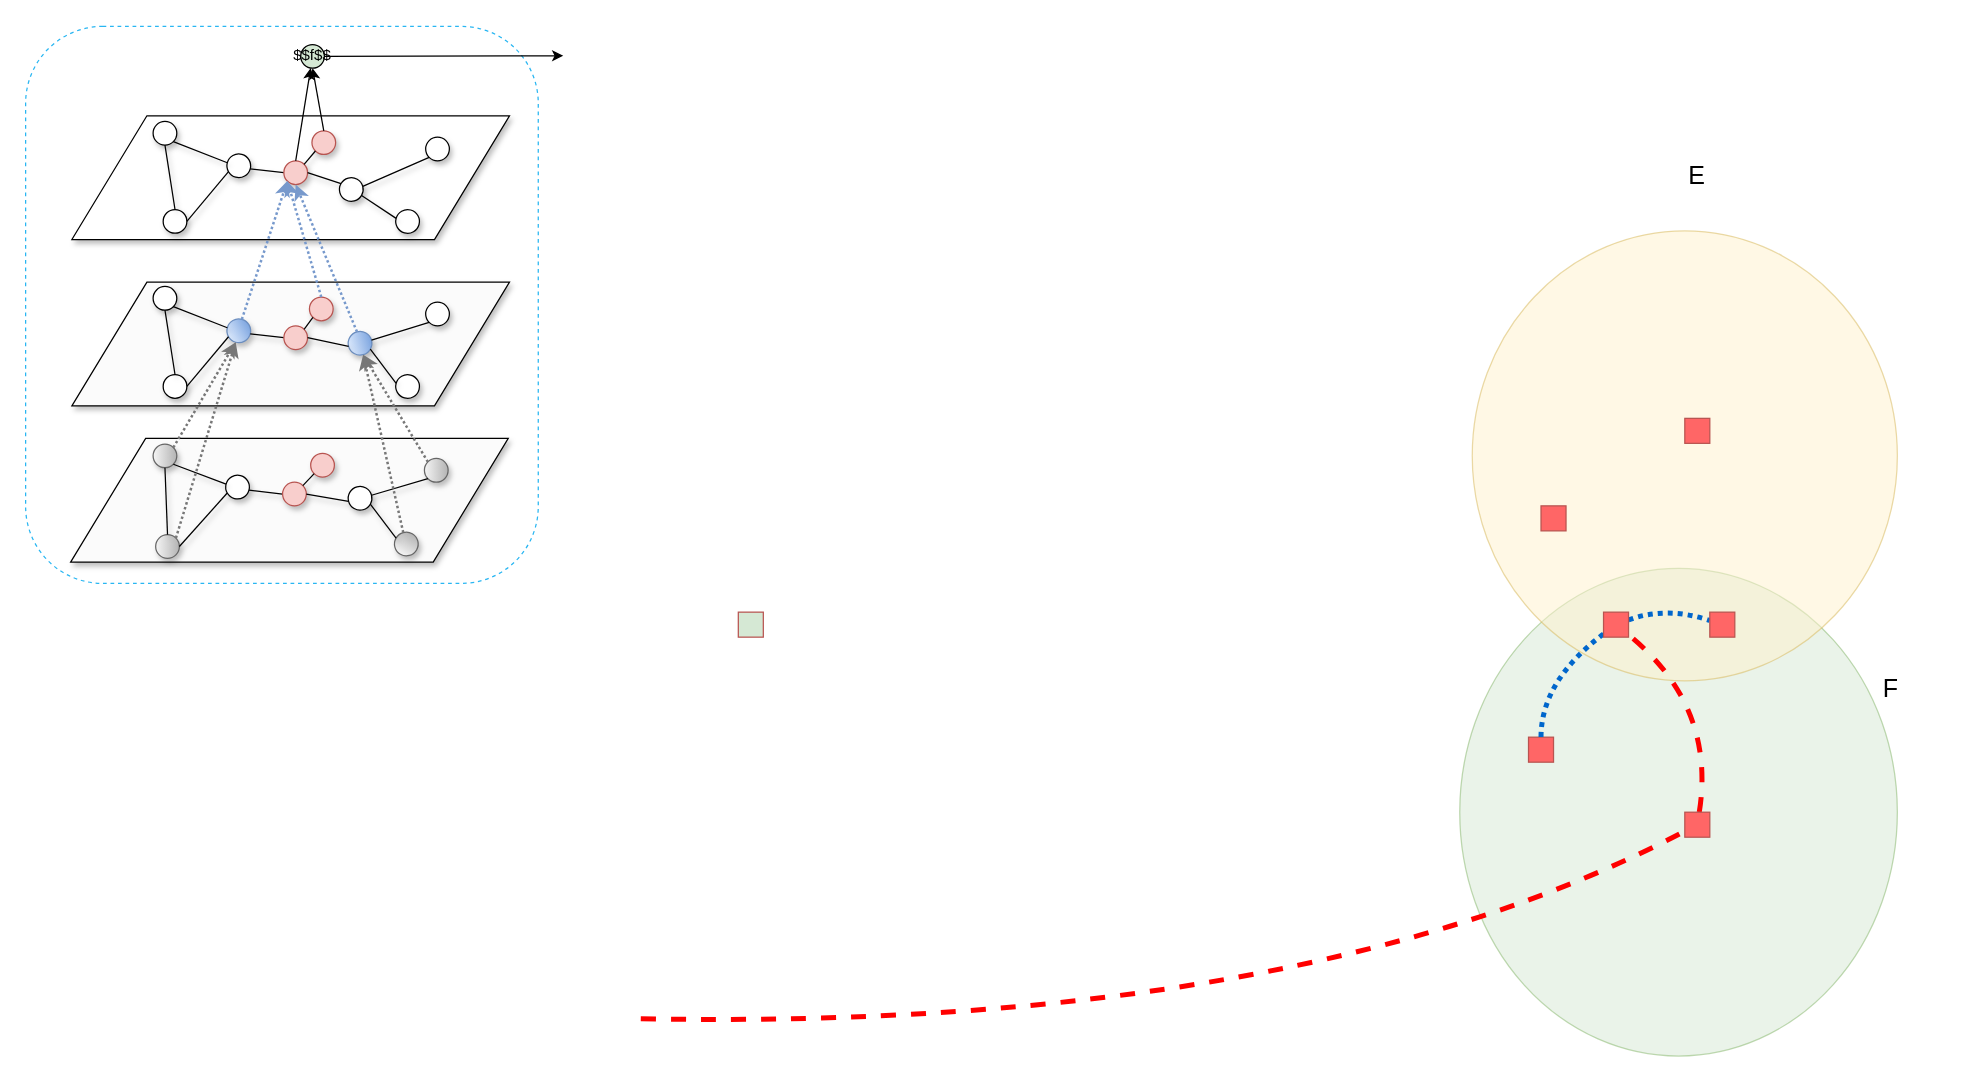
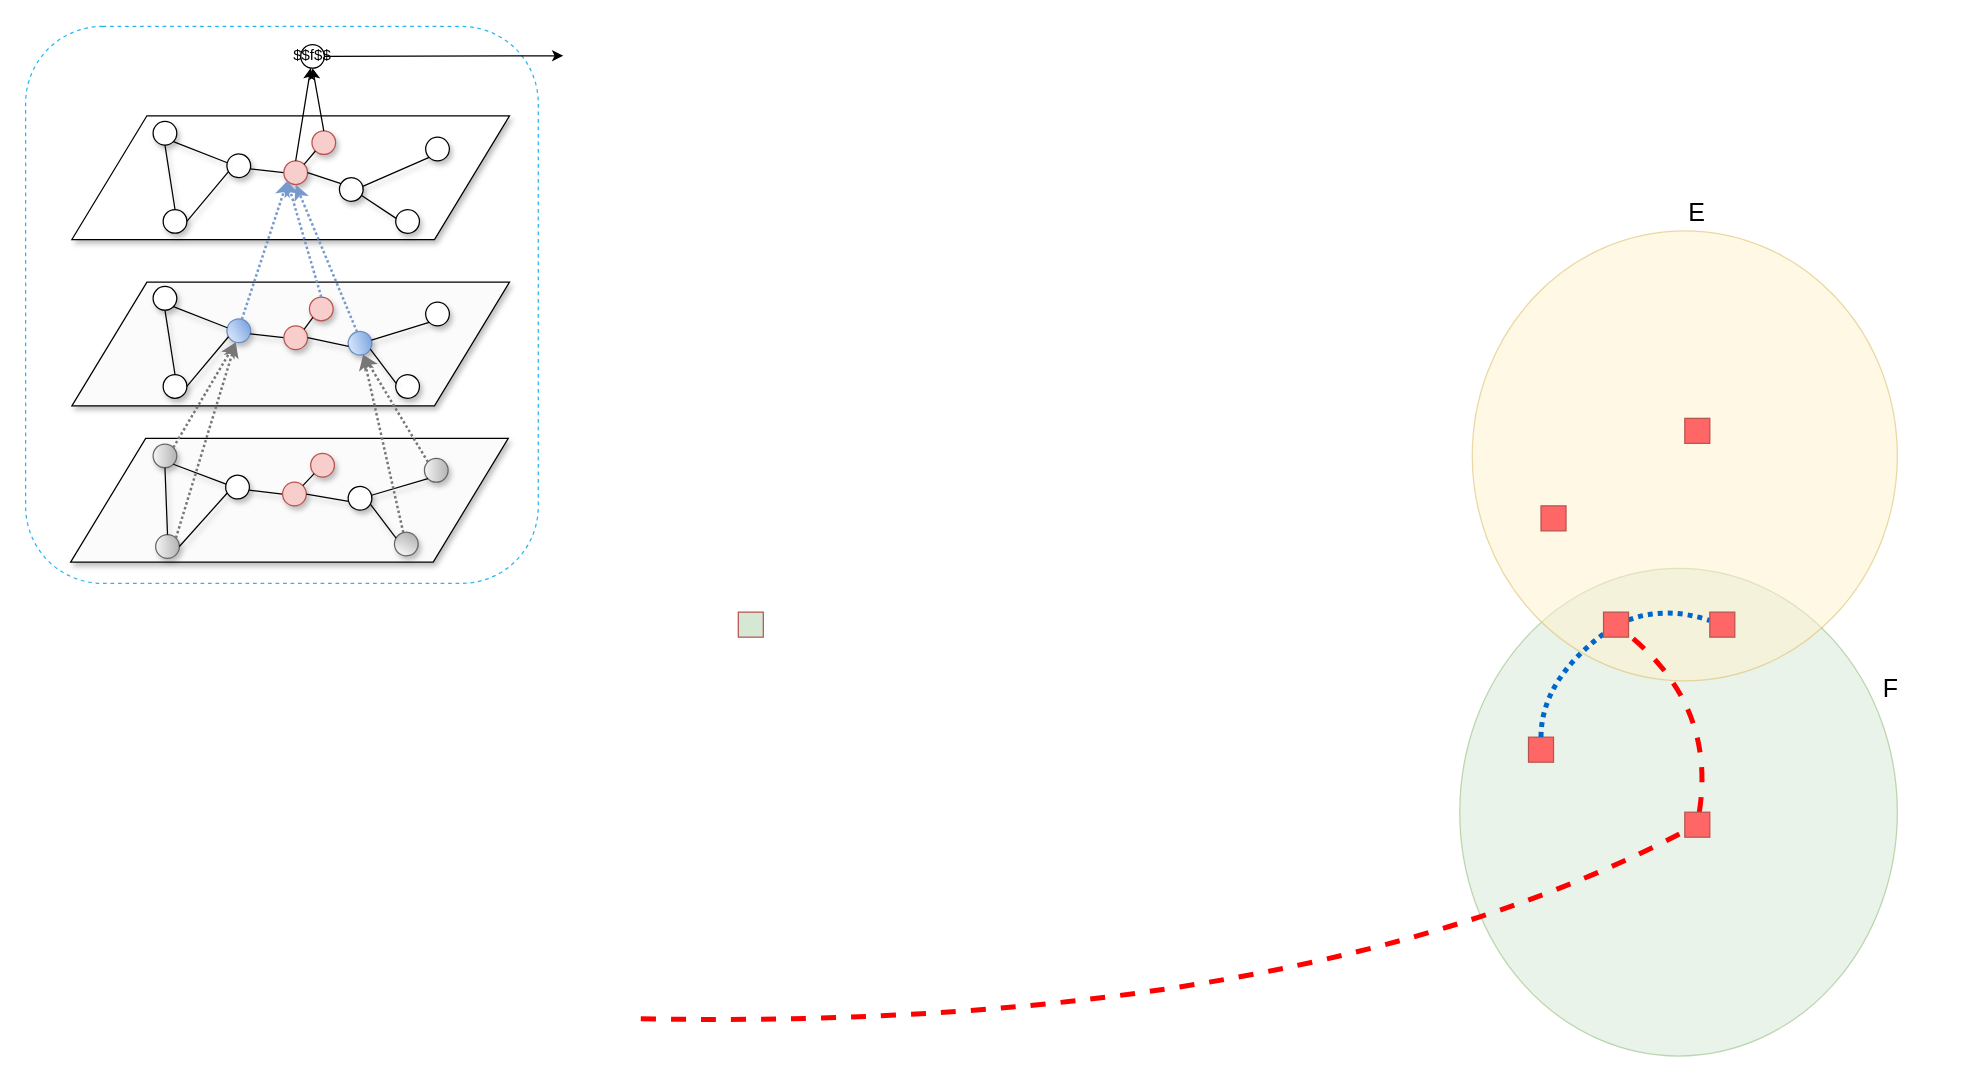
(312, 56) -> (312, 56)
(1697, 174) -> (1697, 212)
